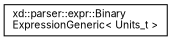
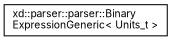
(86, 20) -> (86, 20)
